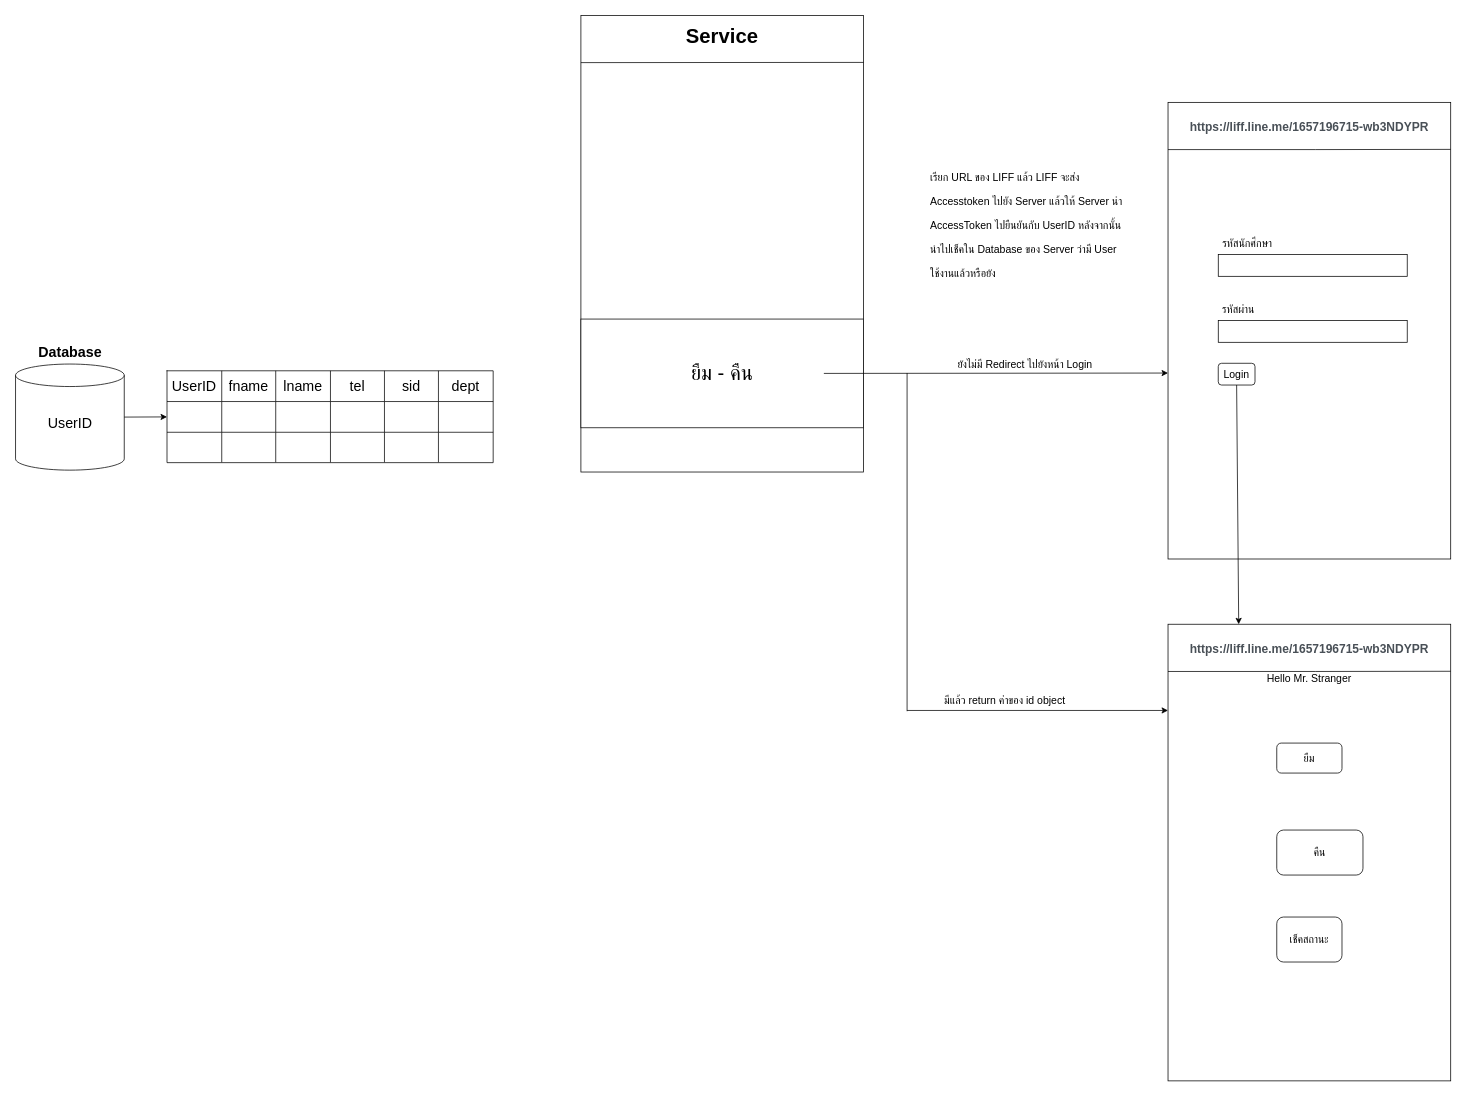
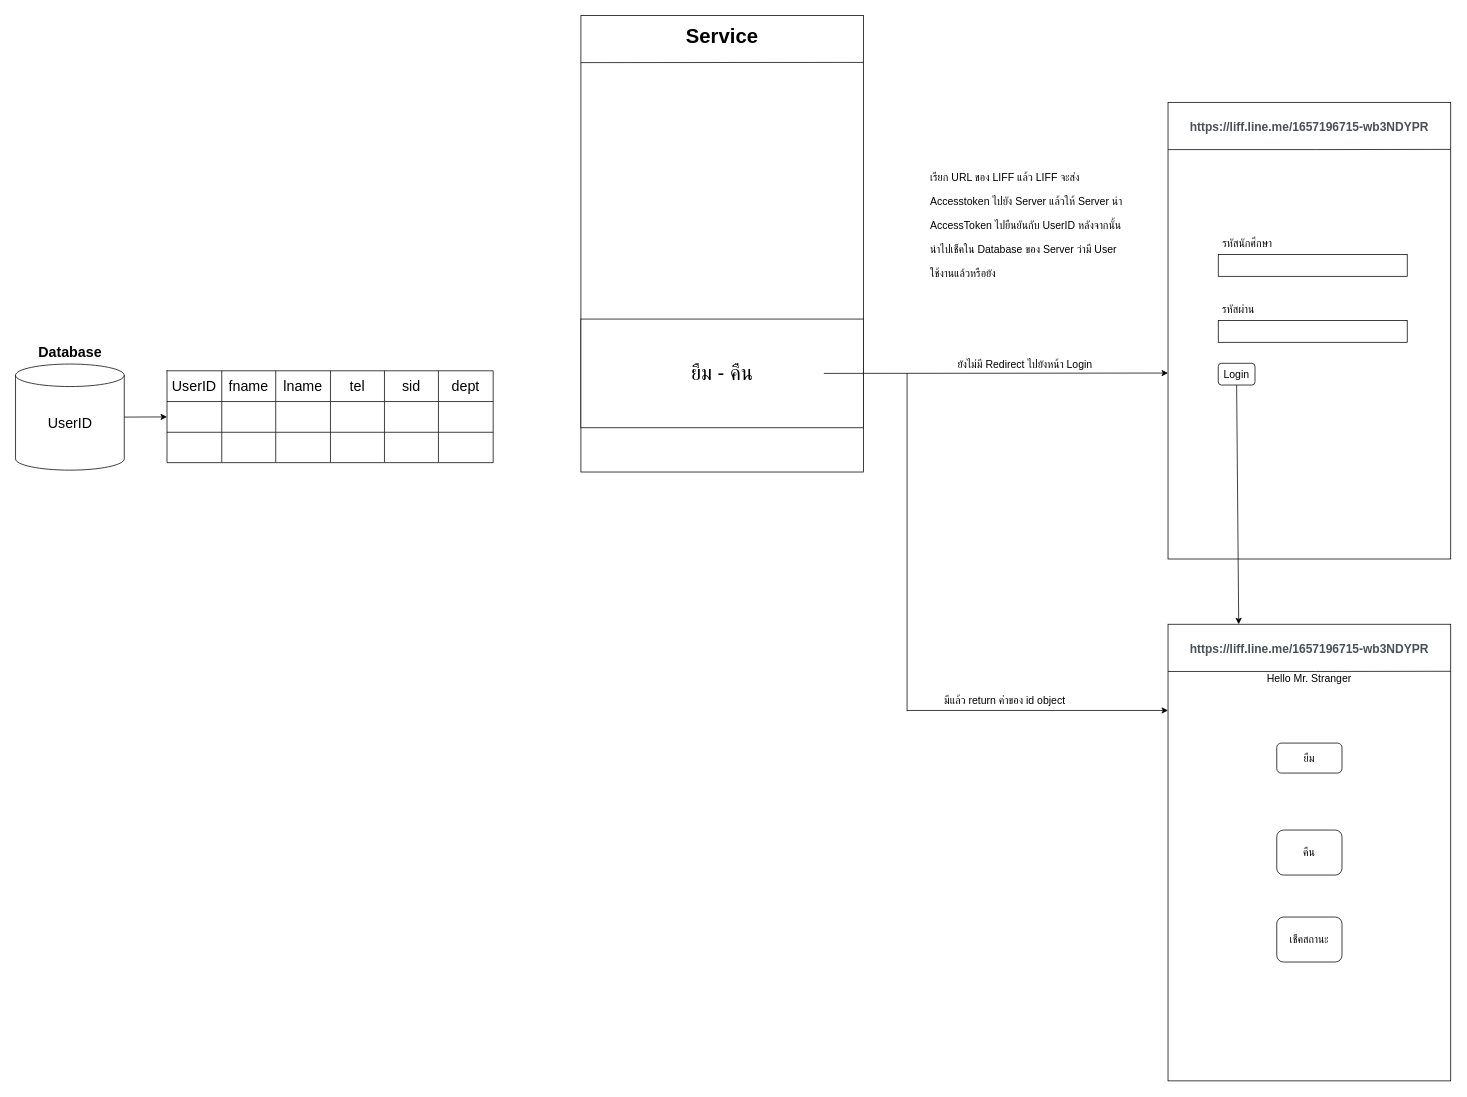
(1320, 853) -> (1310, 853)
